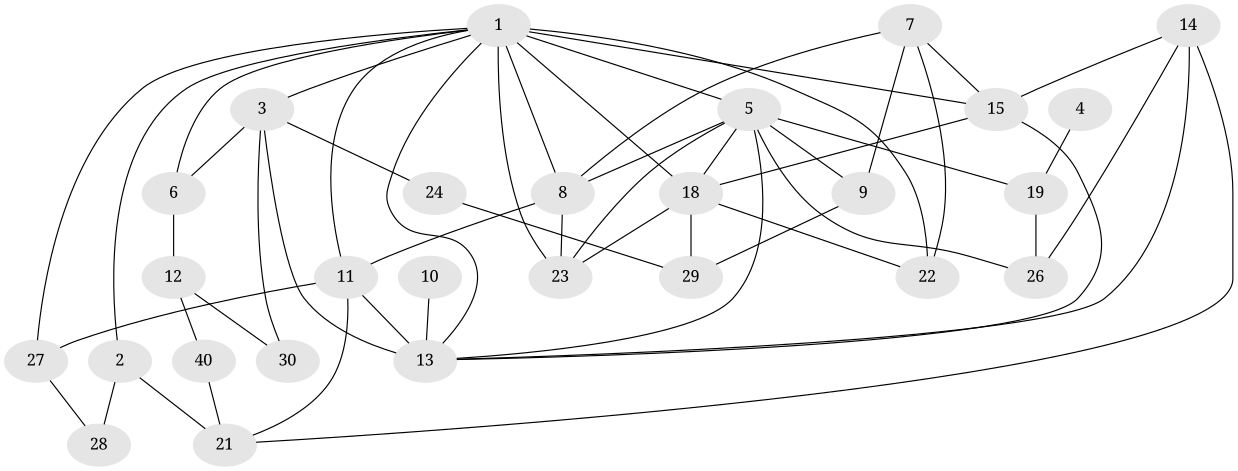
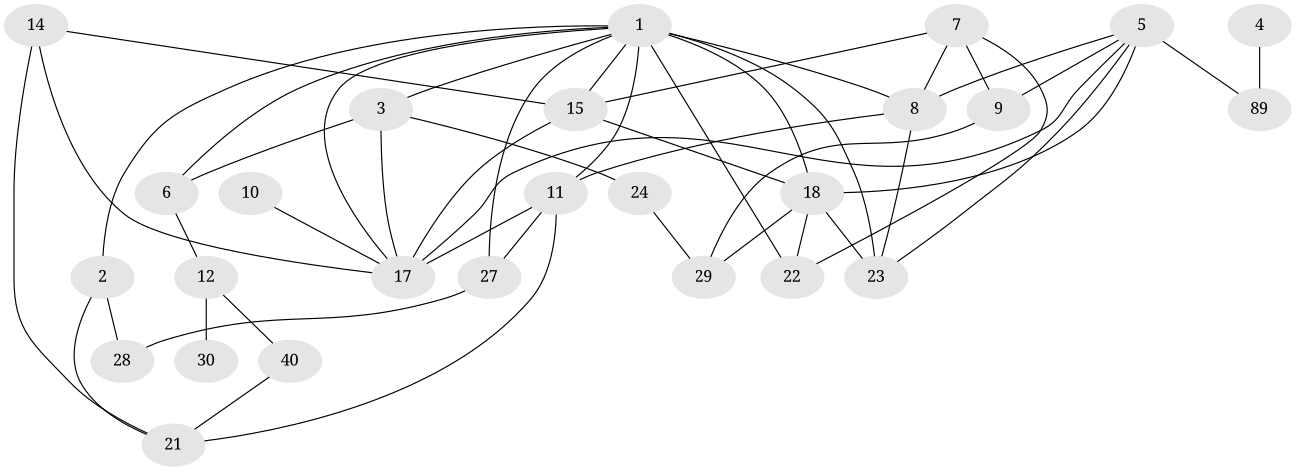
(624, 68) -> none
(1036, 193) -> (1260, 110)
(259, 237) -> none
(1036, 277) -> none
(425, 361) -> (403, 277)
